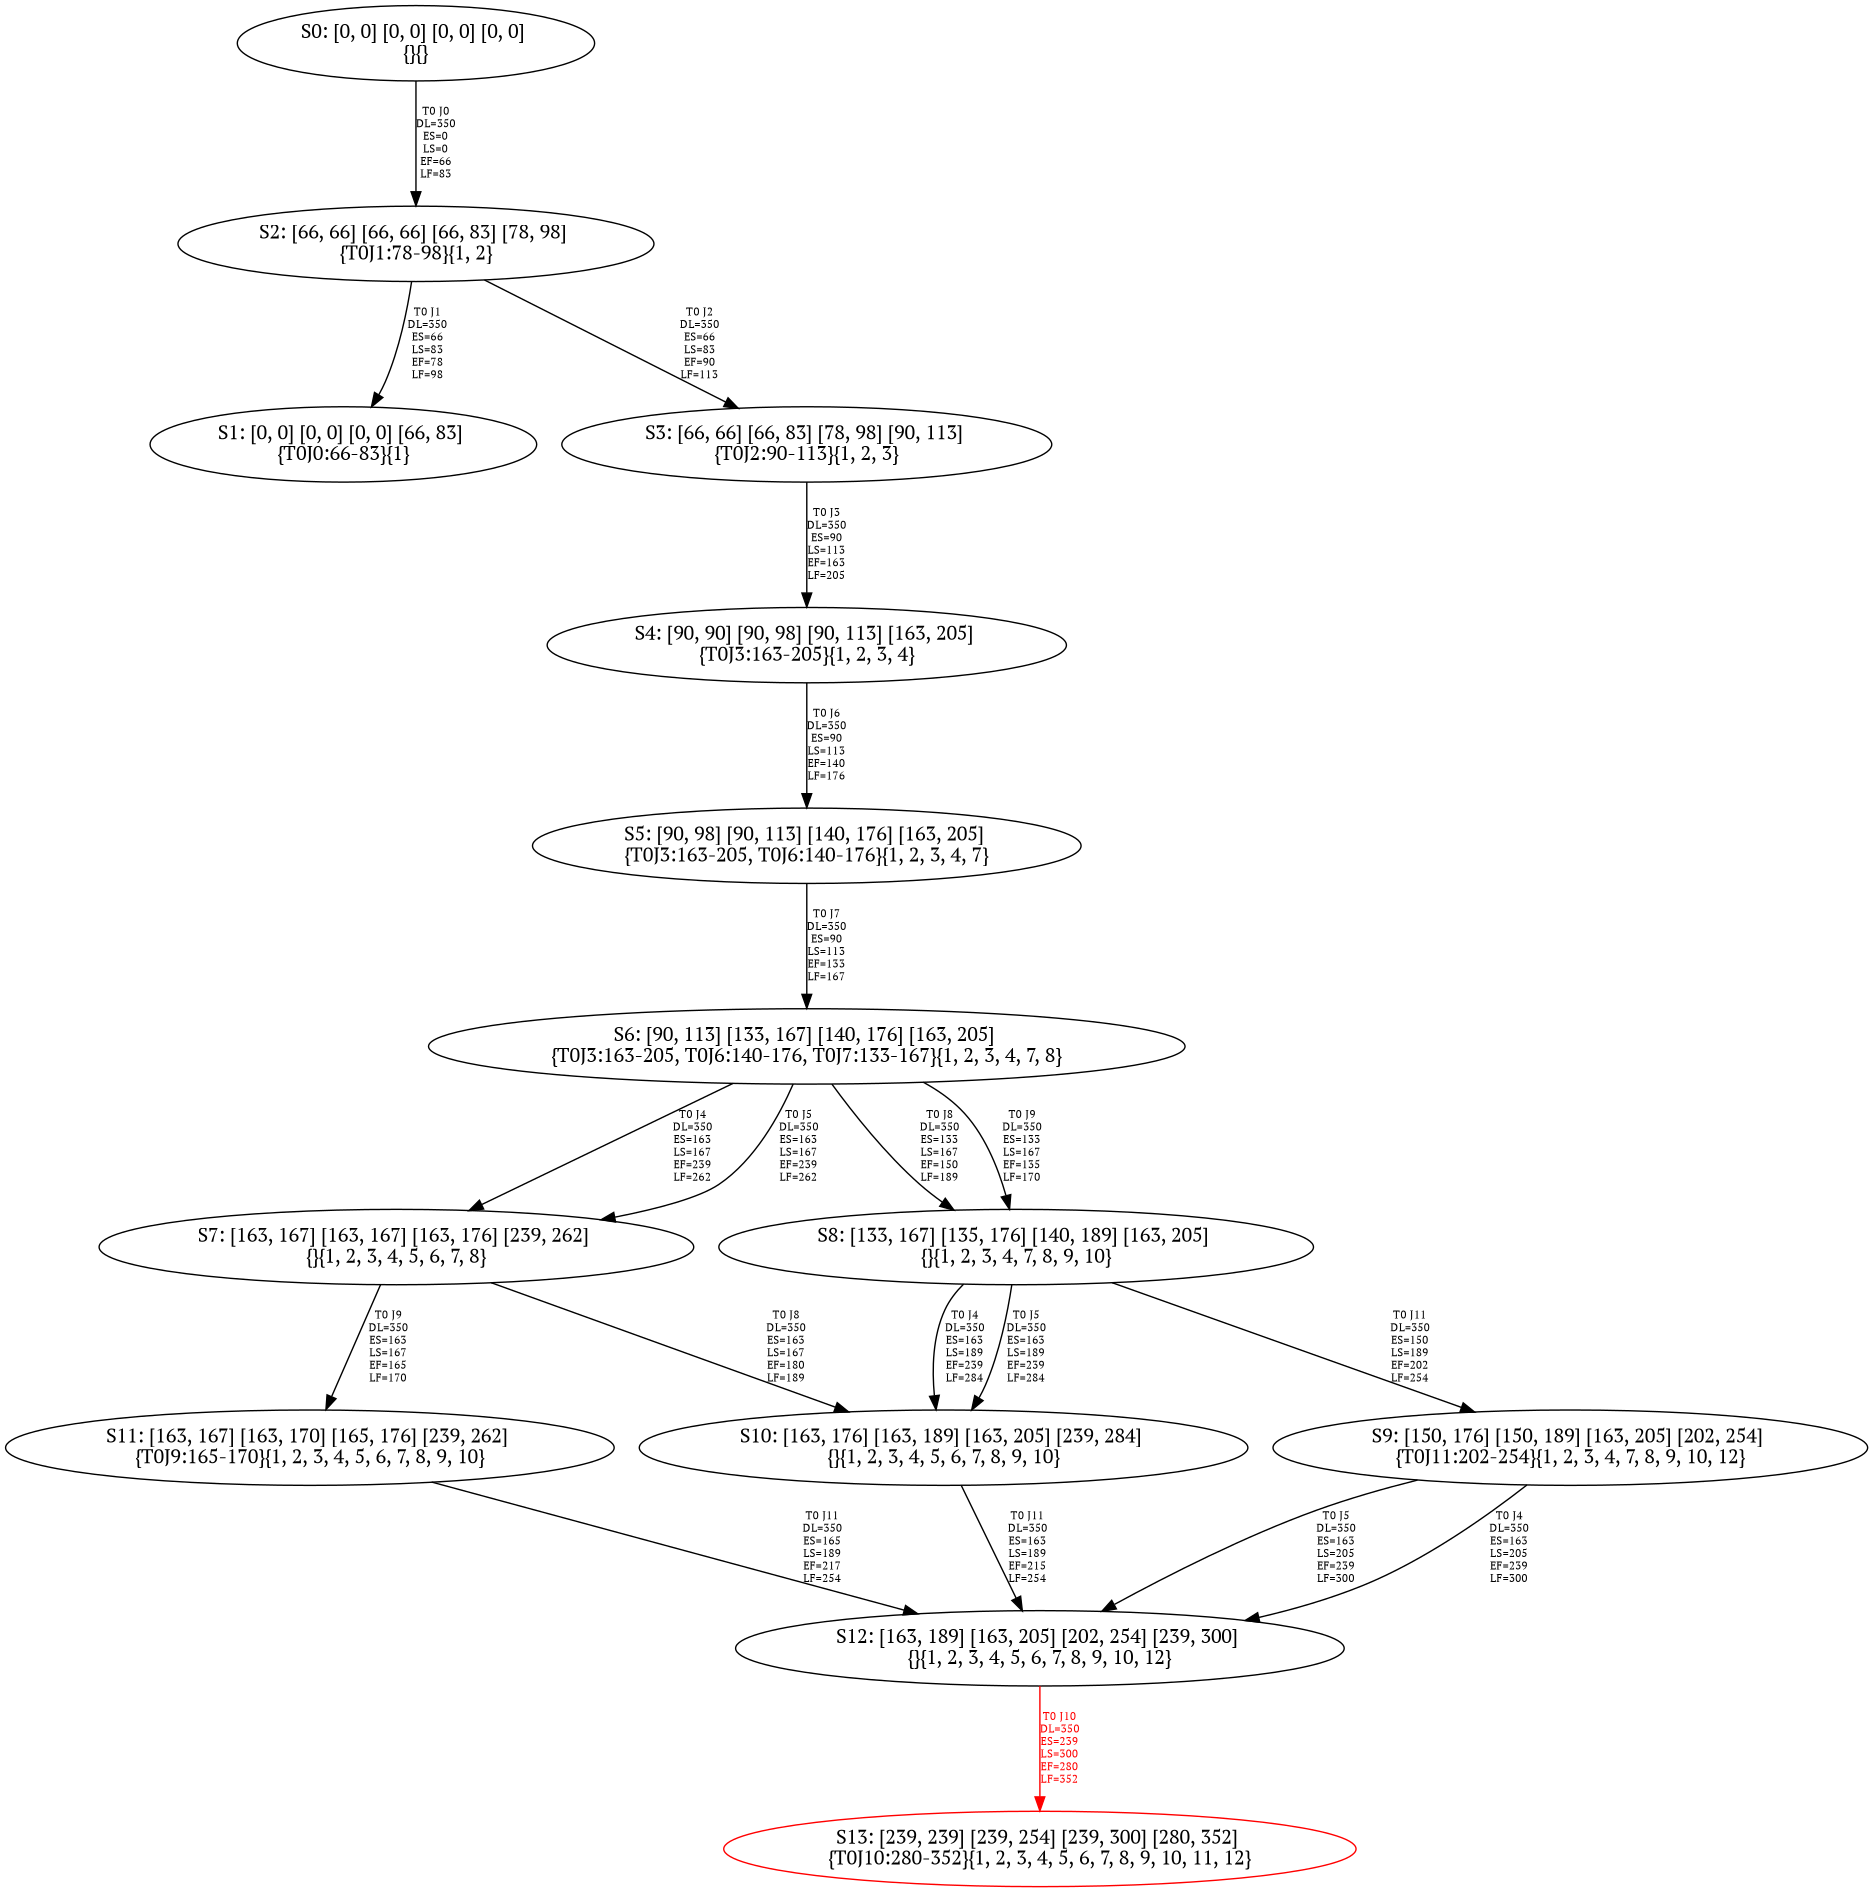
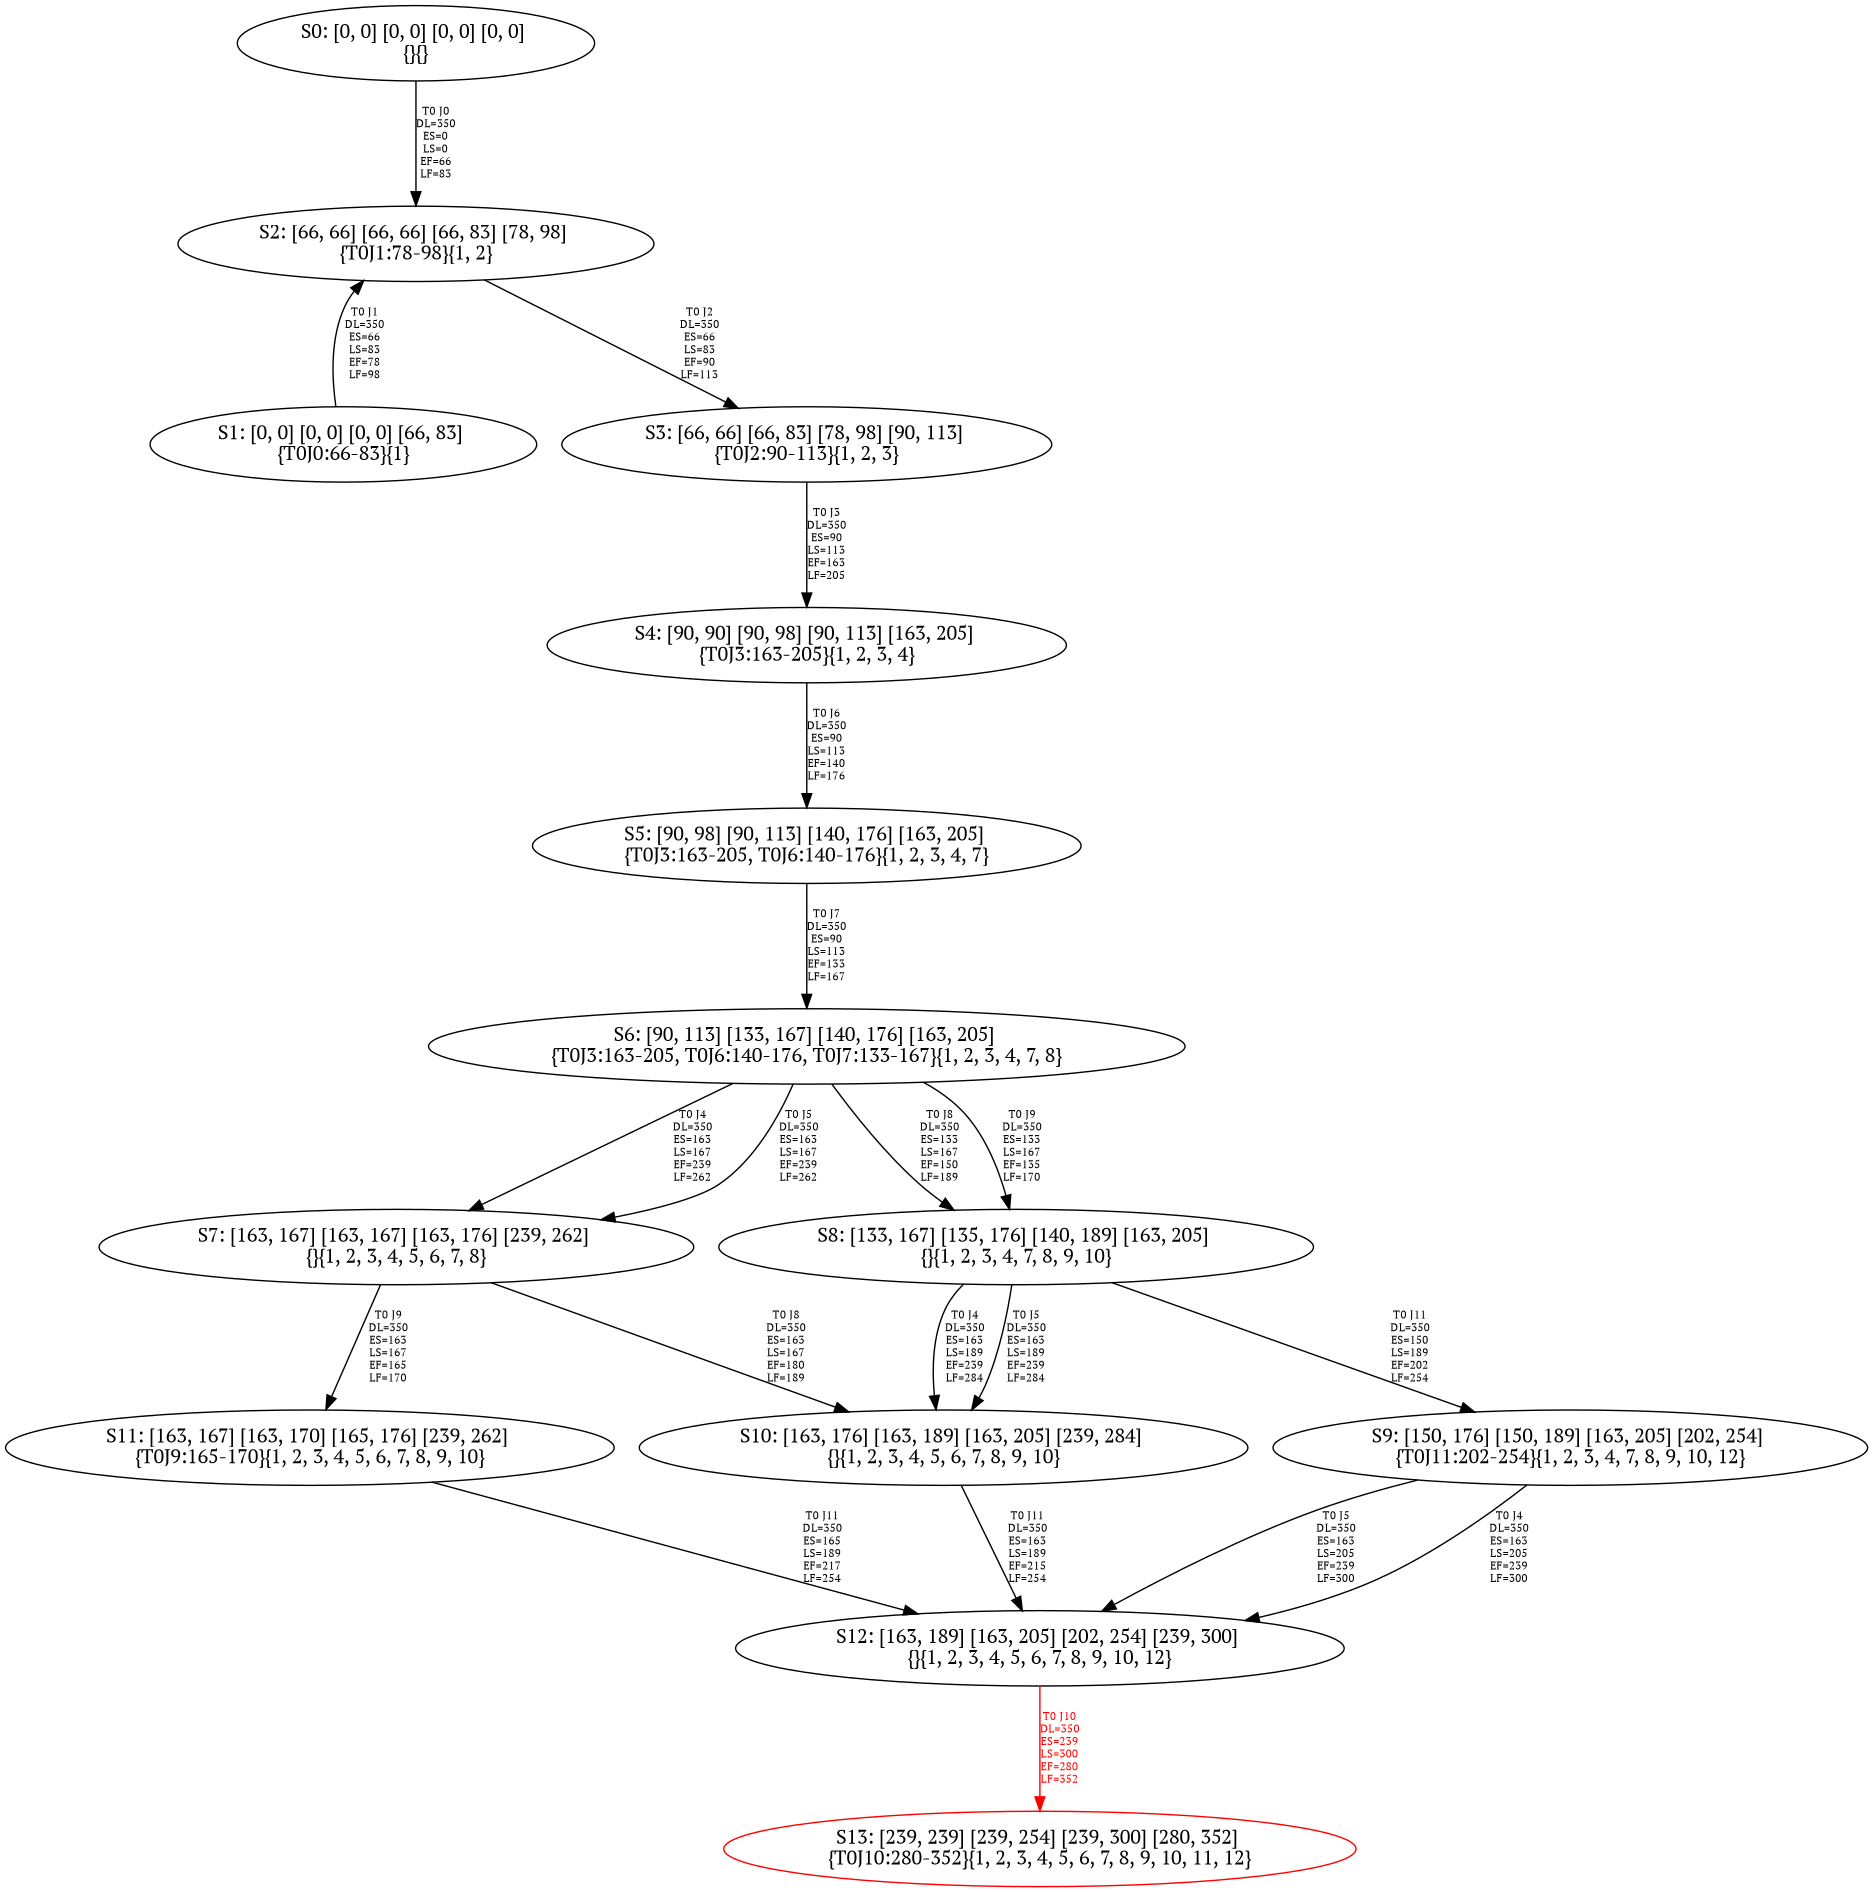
(400, 340) -> (334, 347)
